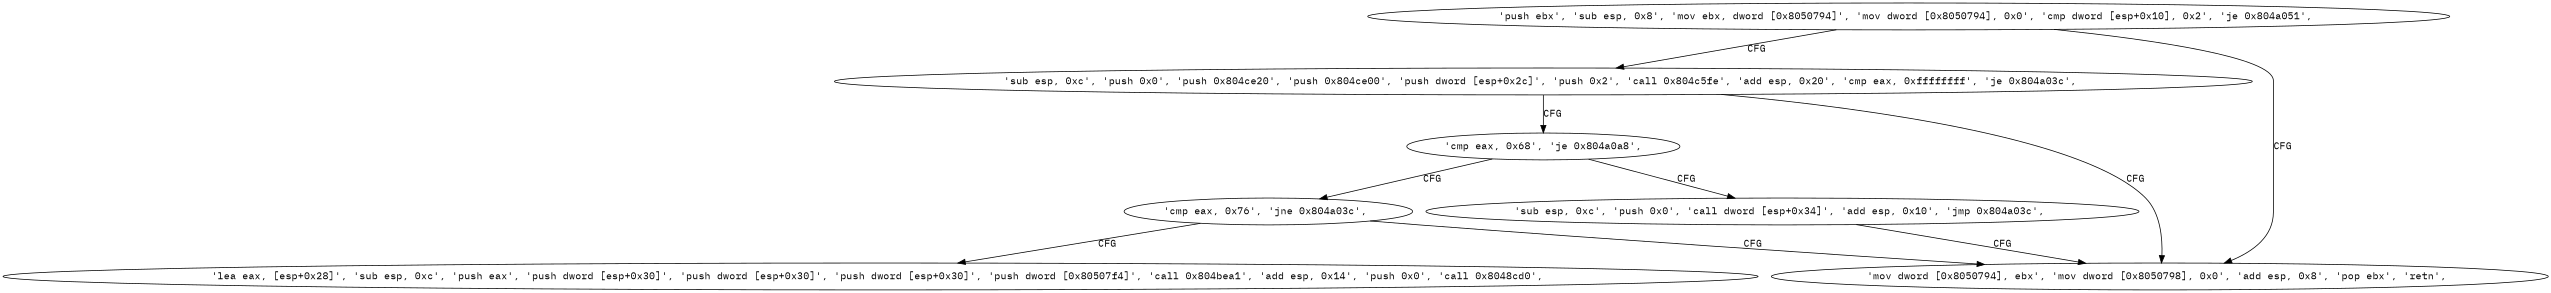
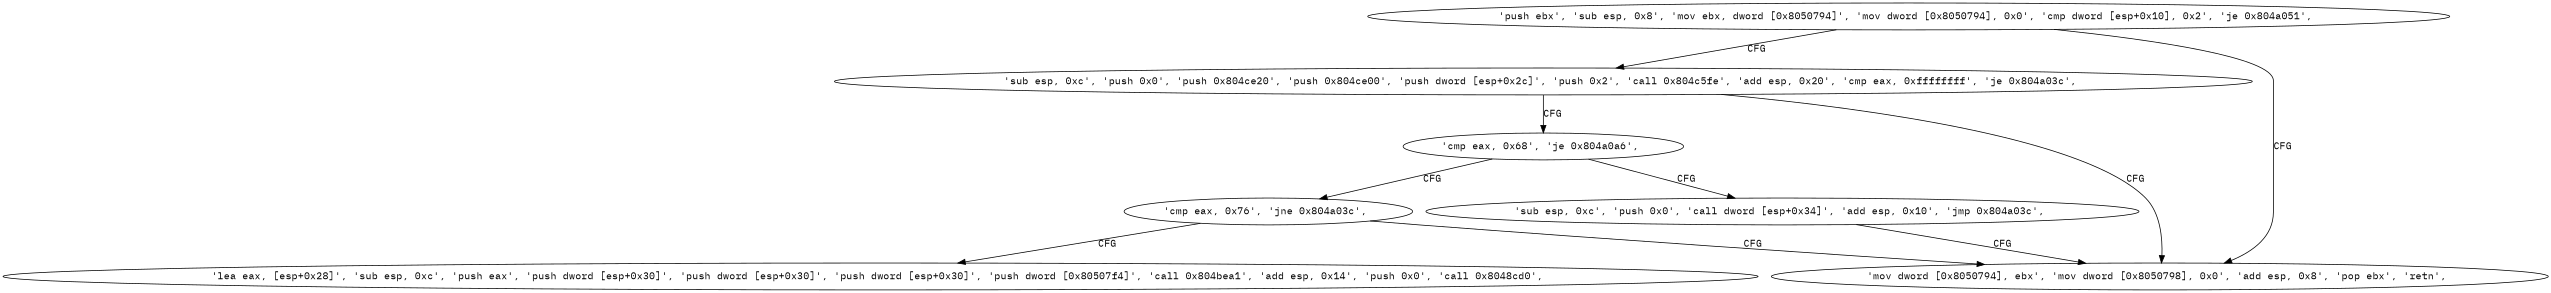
(1543, 146) -> (1543, 146)
